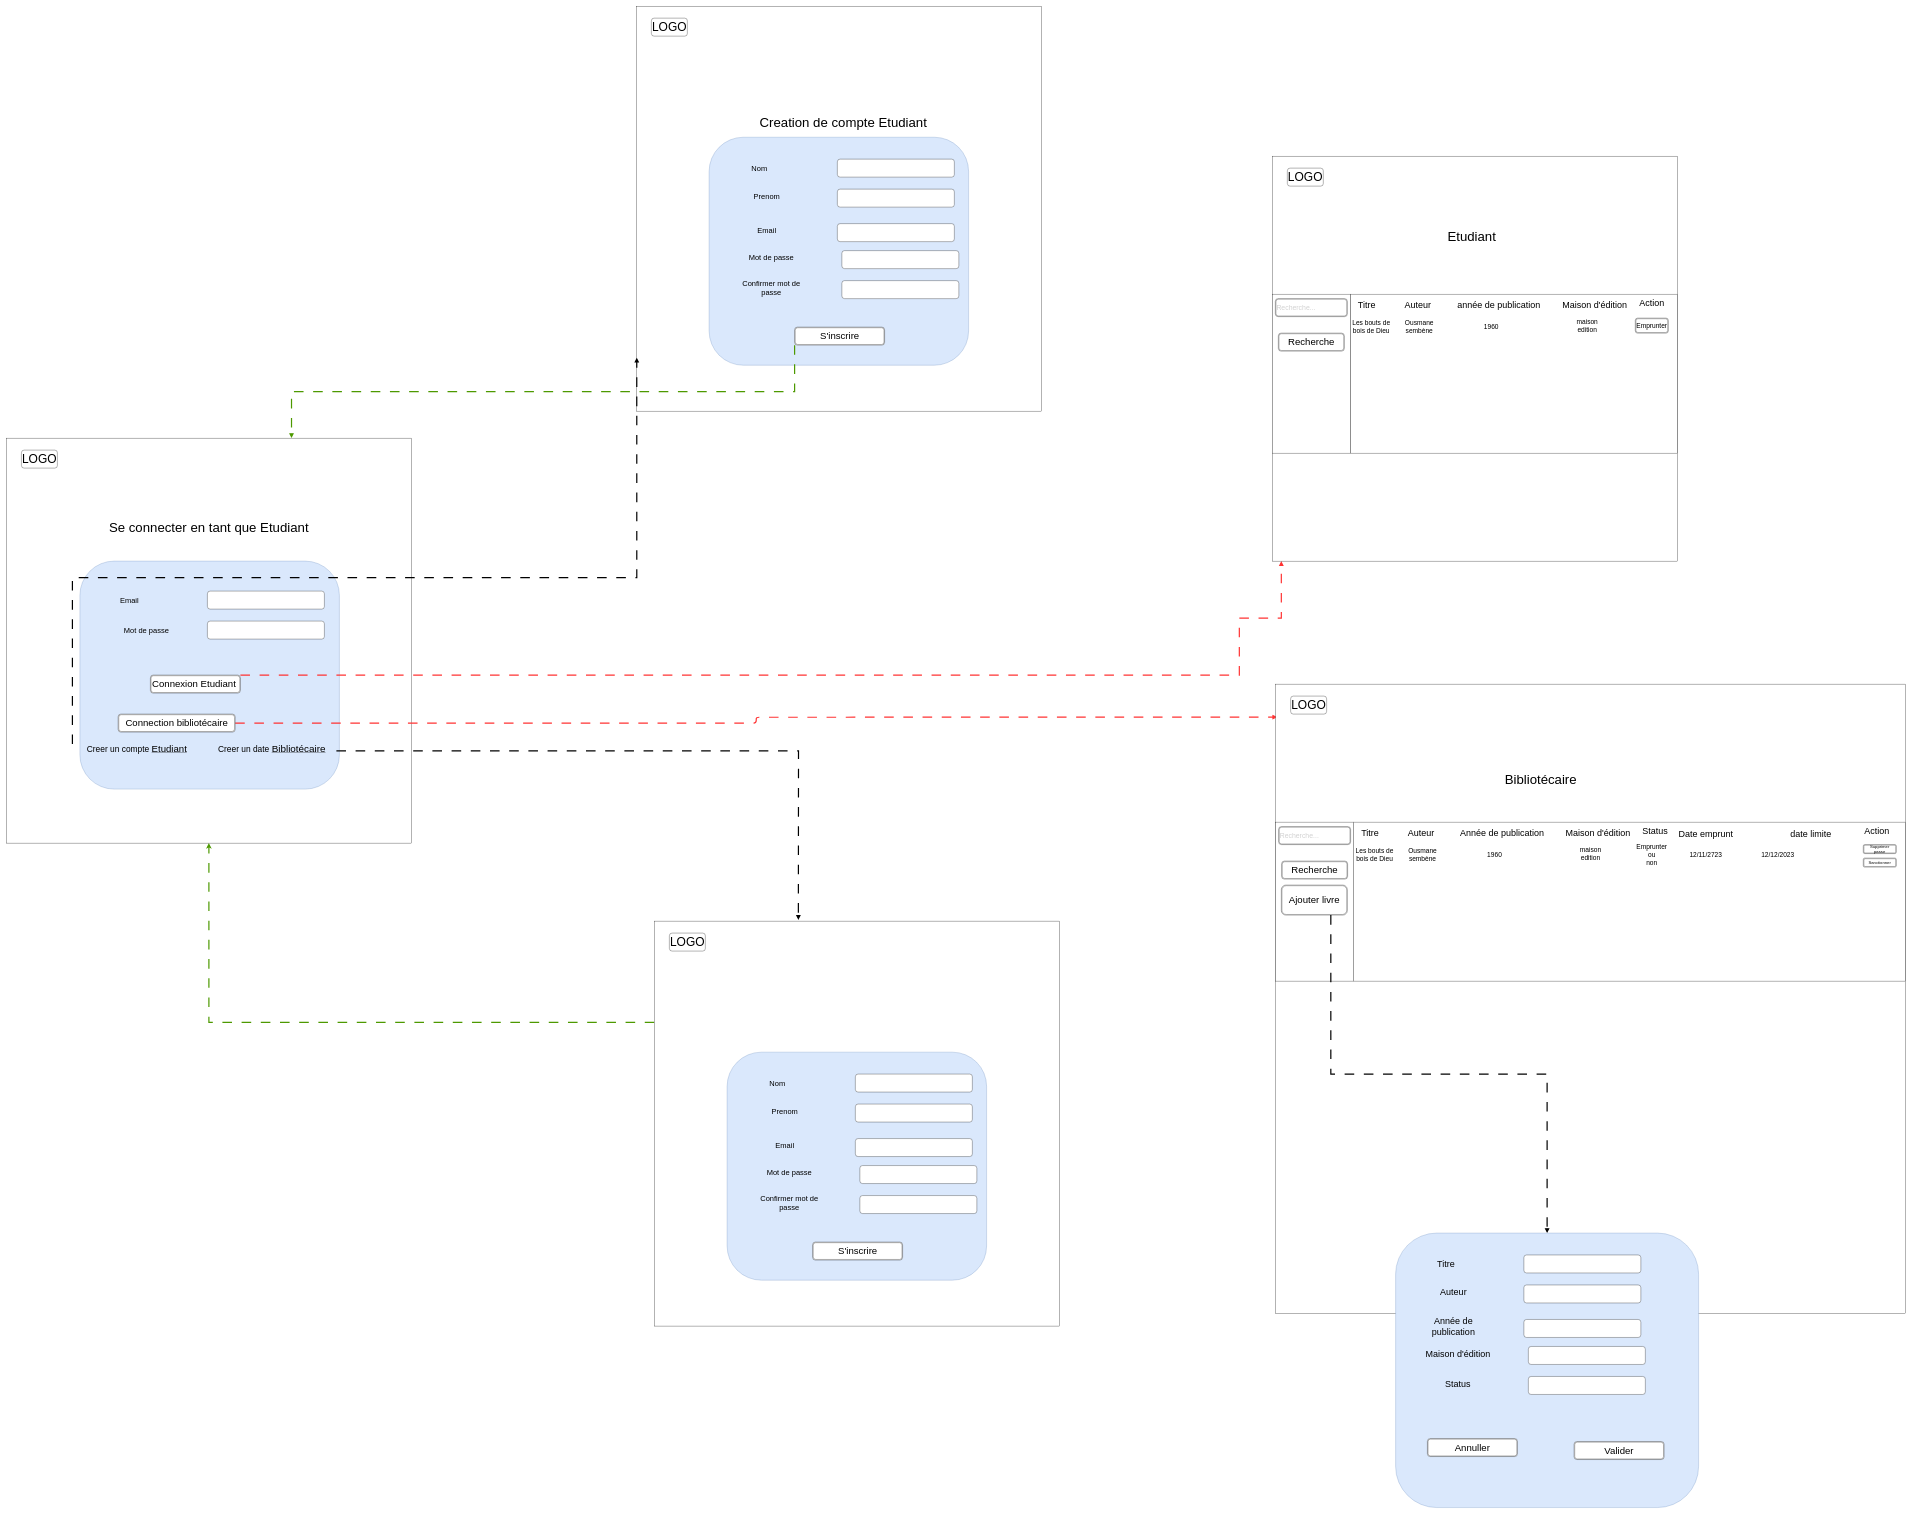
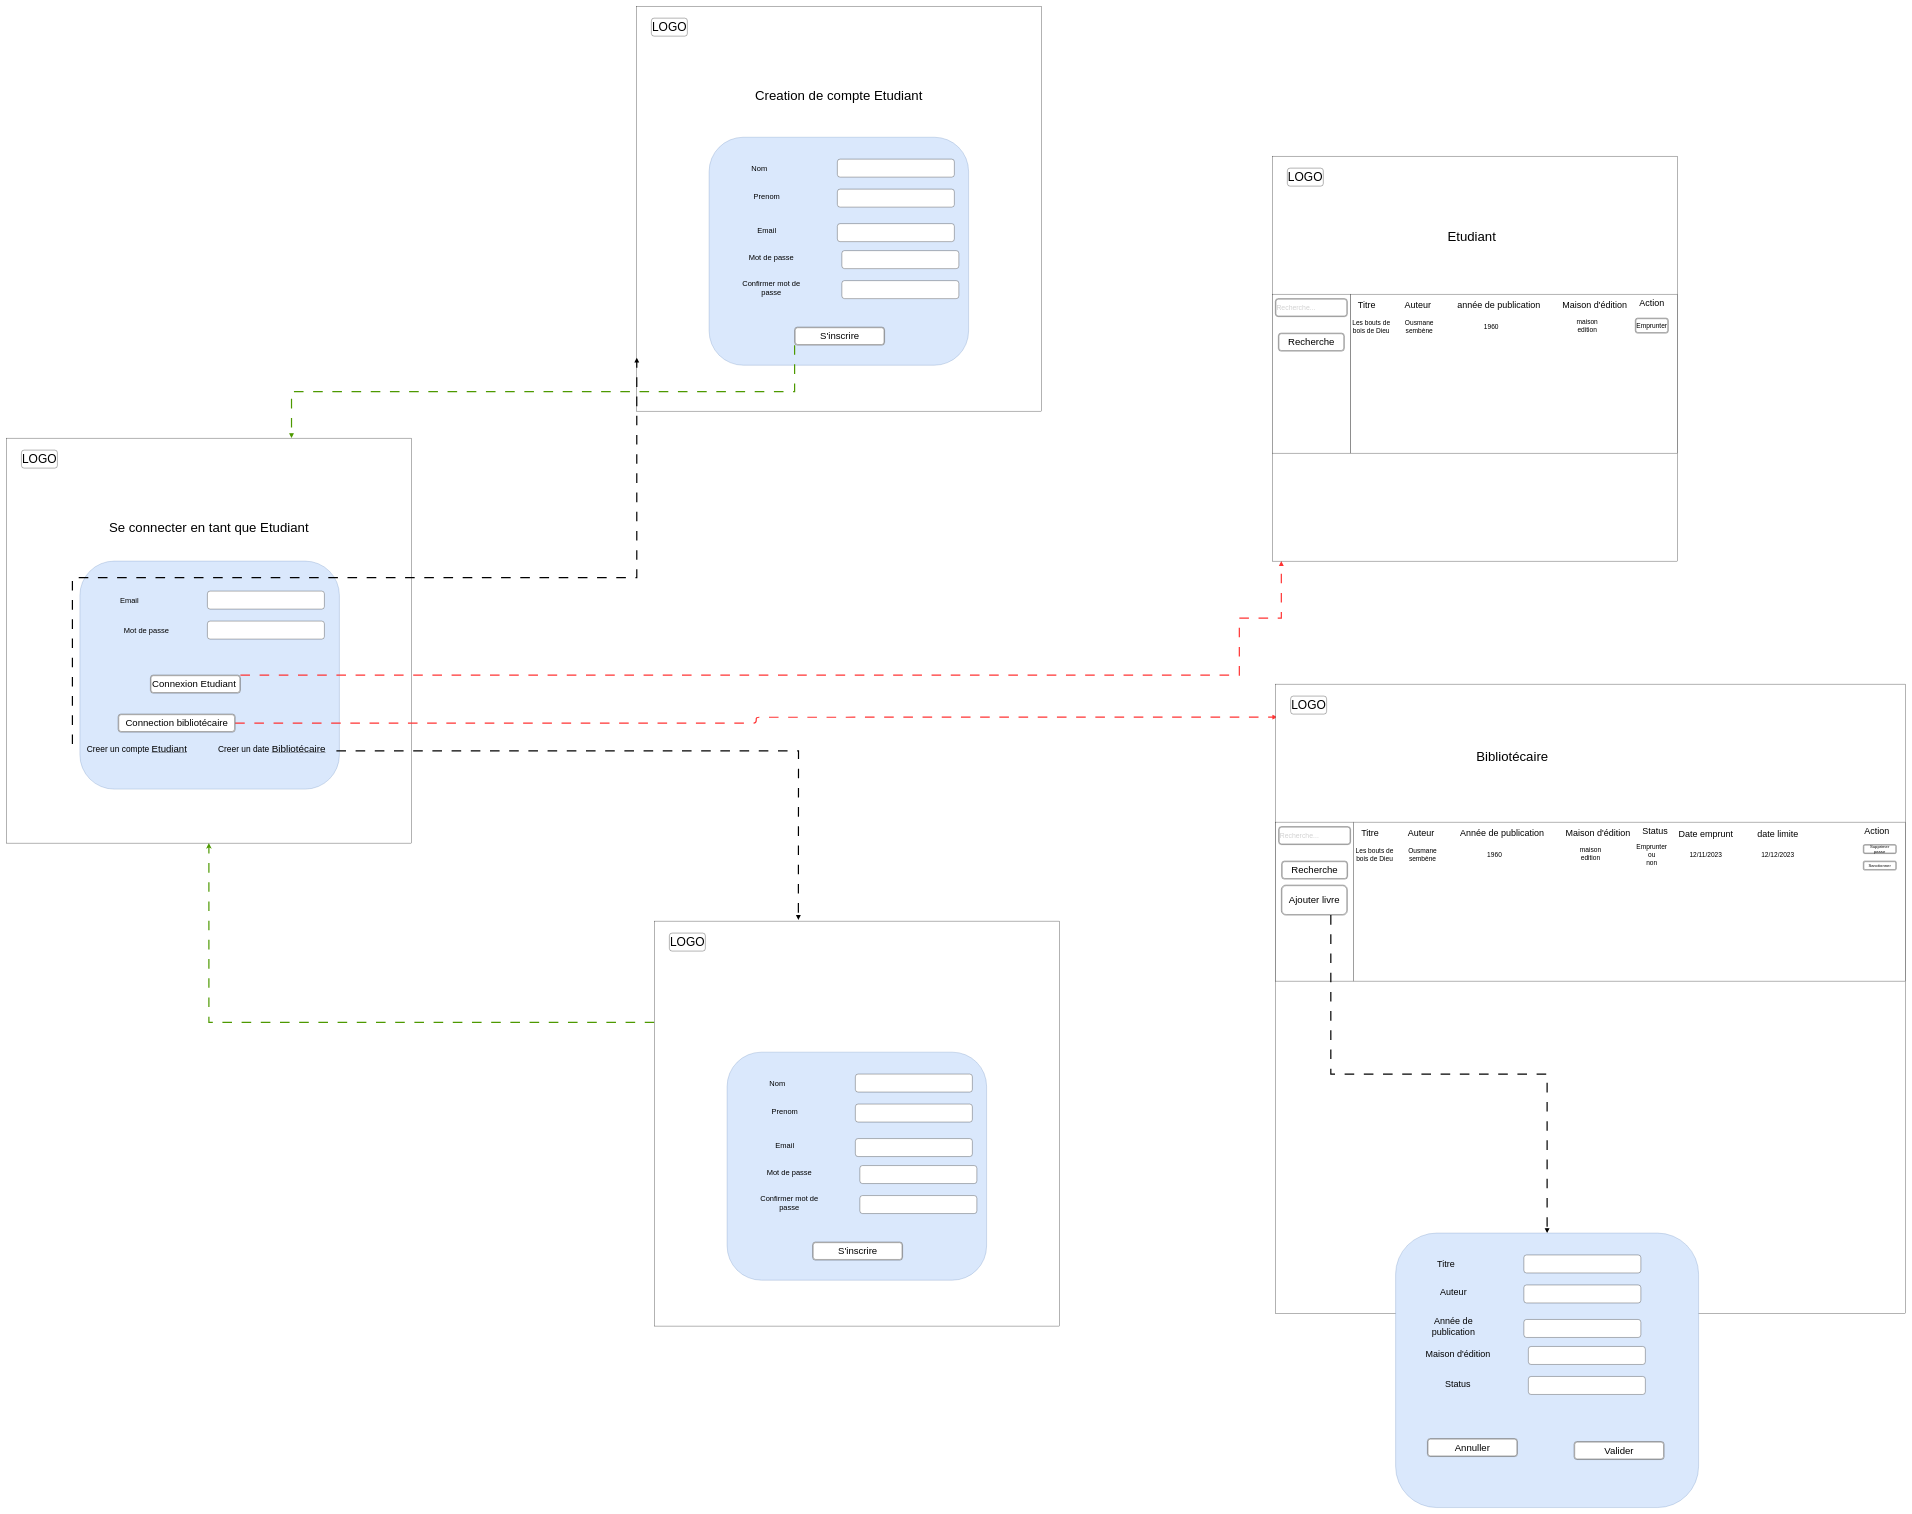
(843, 122) -> (839, 95)
(1541, 779) -> (1512, 757)
(1811, 833) -> (1778, 833)
(1706, 855) -> (1706, 855)
(1880, 863) -> (1880, 866)
